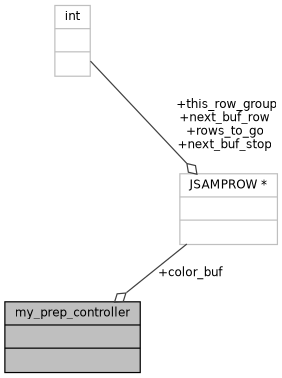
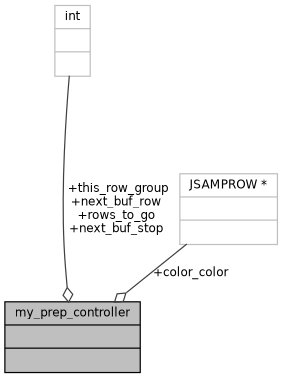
(139, 112) -> (63, 181)
(189, 273) -> (189, 273)
